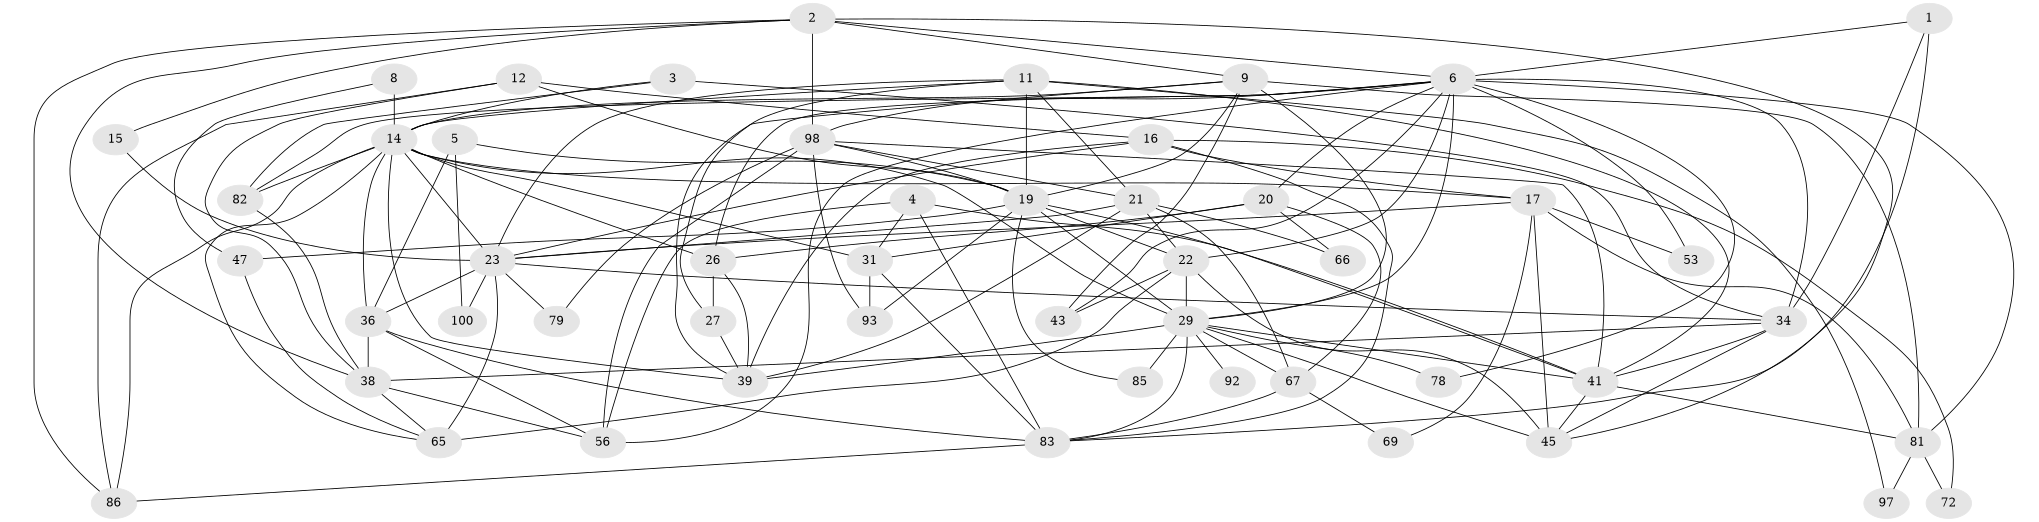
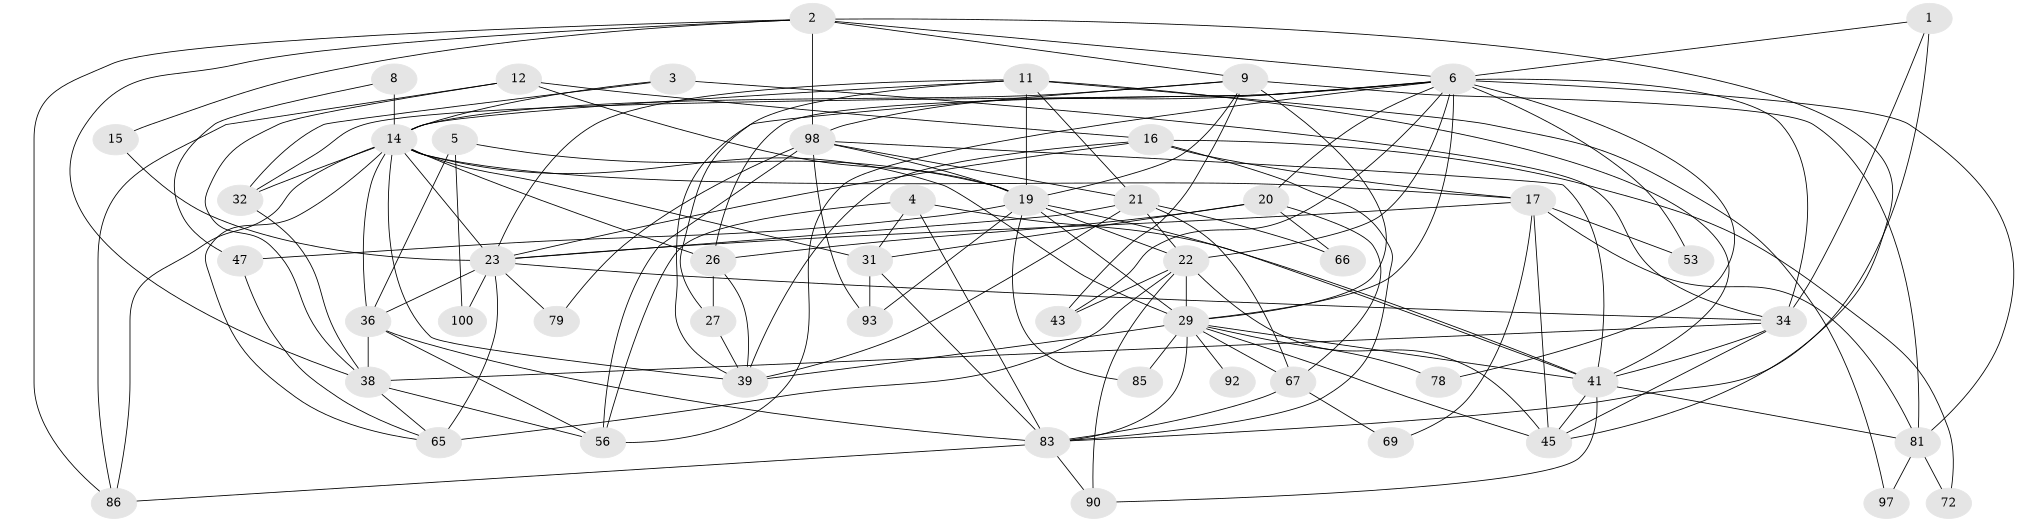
(240, 200) -> (240, 200)
none -> (1094, 503)
